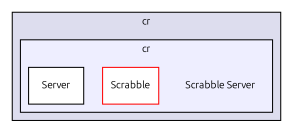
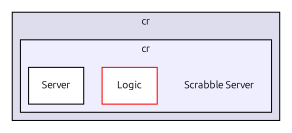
(131, 86) -> (130, 86)
